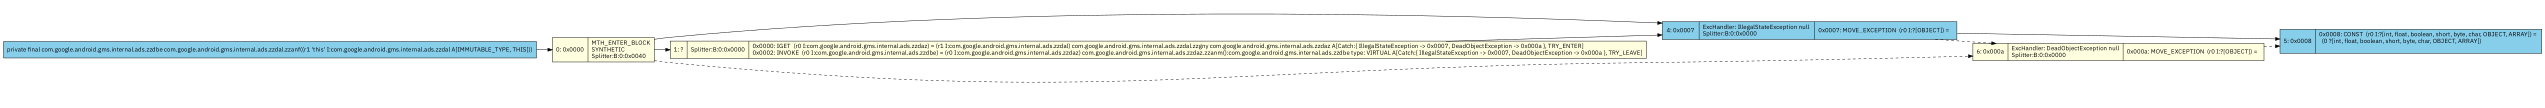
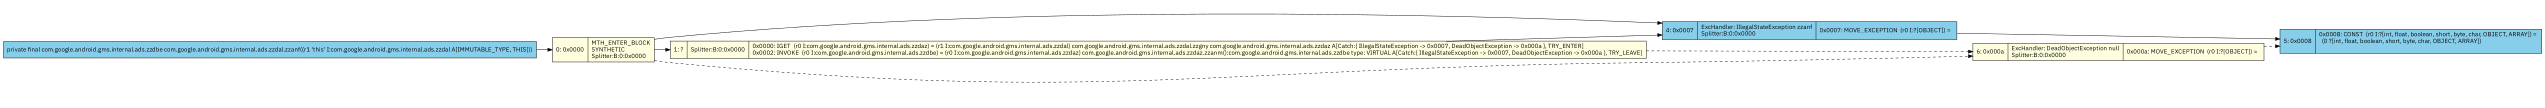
(1756, 27) -> (1757, 27)
(1963, 41) -> (1807, 51)
(619, 56) -> (619, 56)
